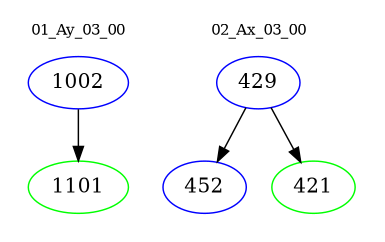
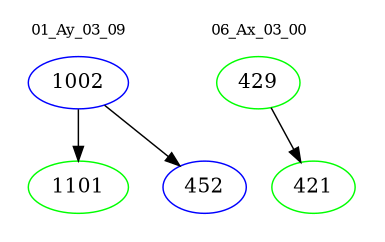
(78, 31) -> (78, 31)
(259, 31) -> (259, 31)
(258, 83) -> (258, 83)
(235, 128) -> (130, 126)
